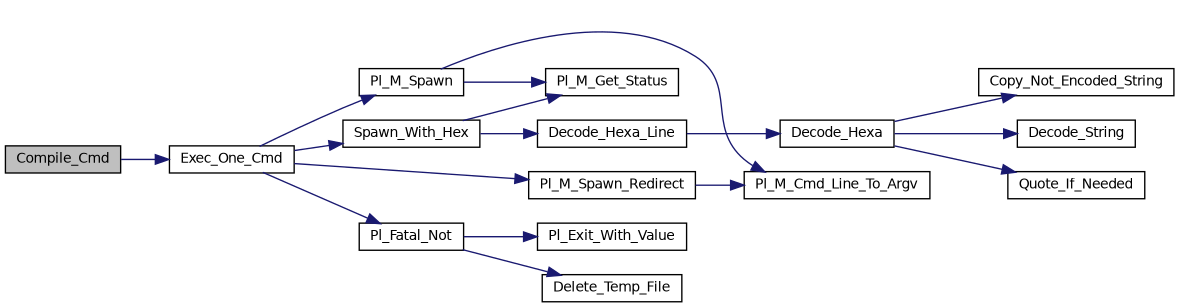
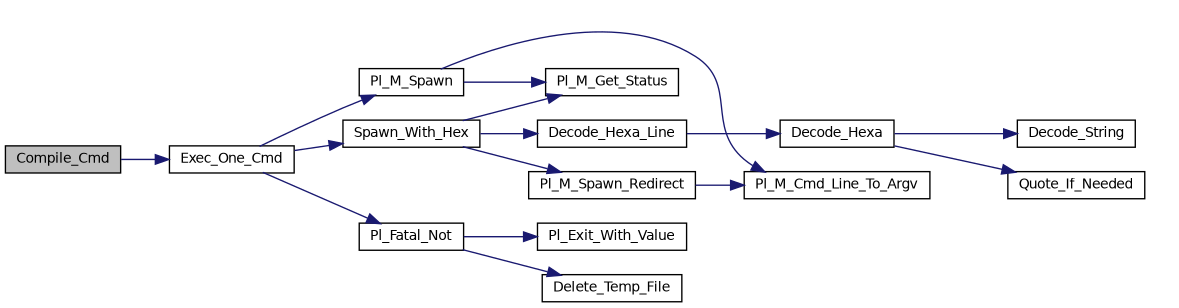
(1076, 82) -> none
(405, 171) -> (505, 158)
